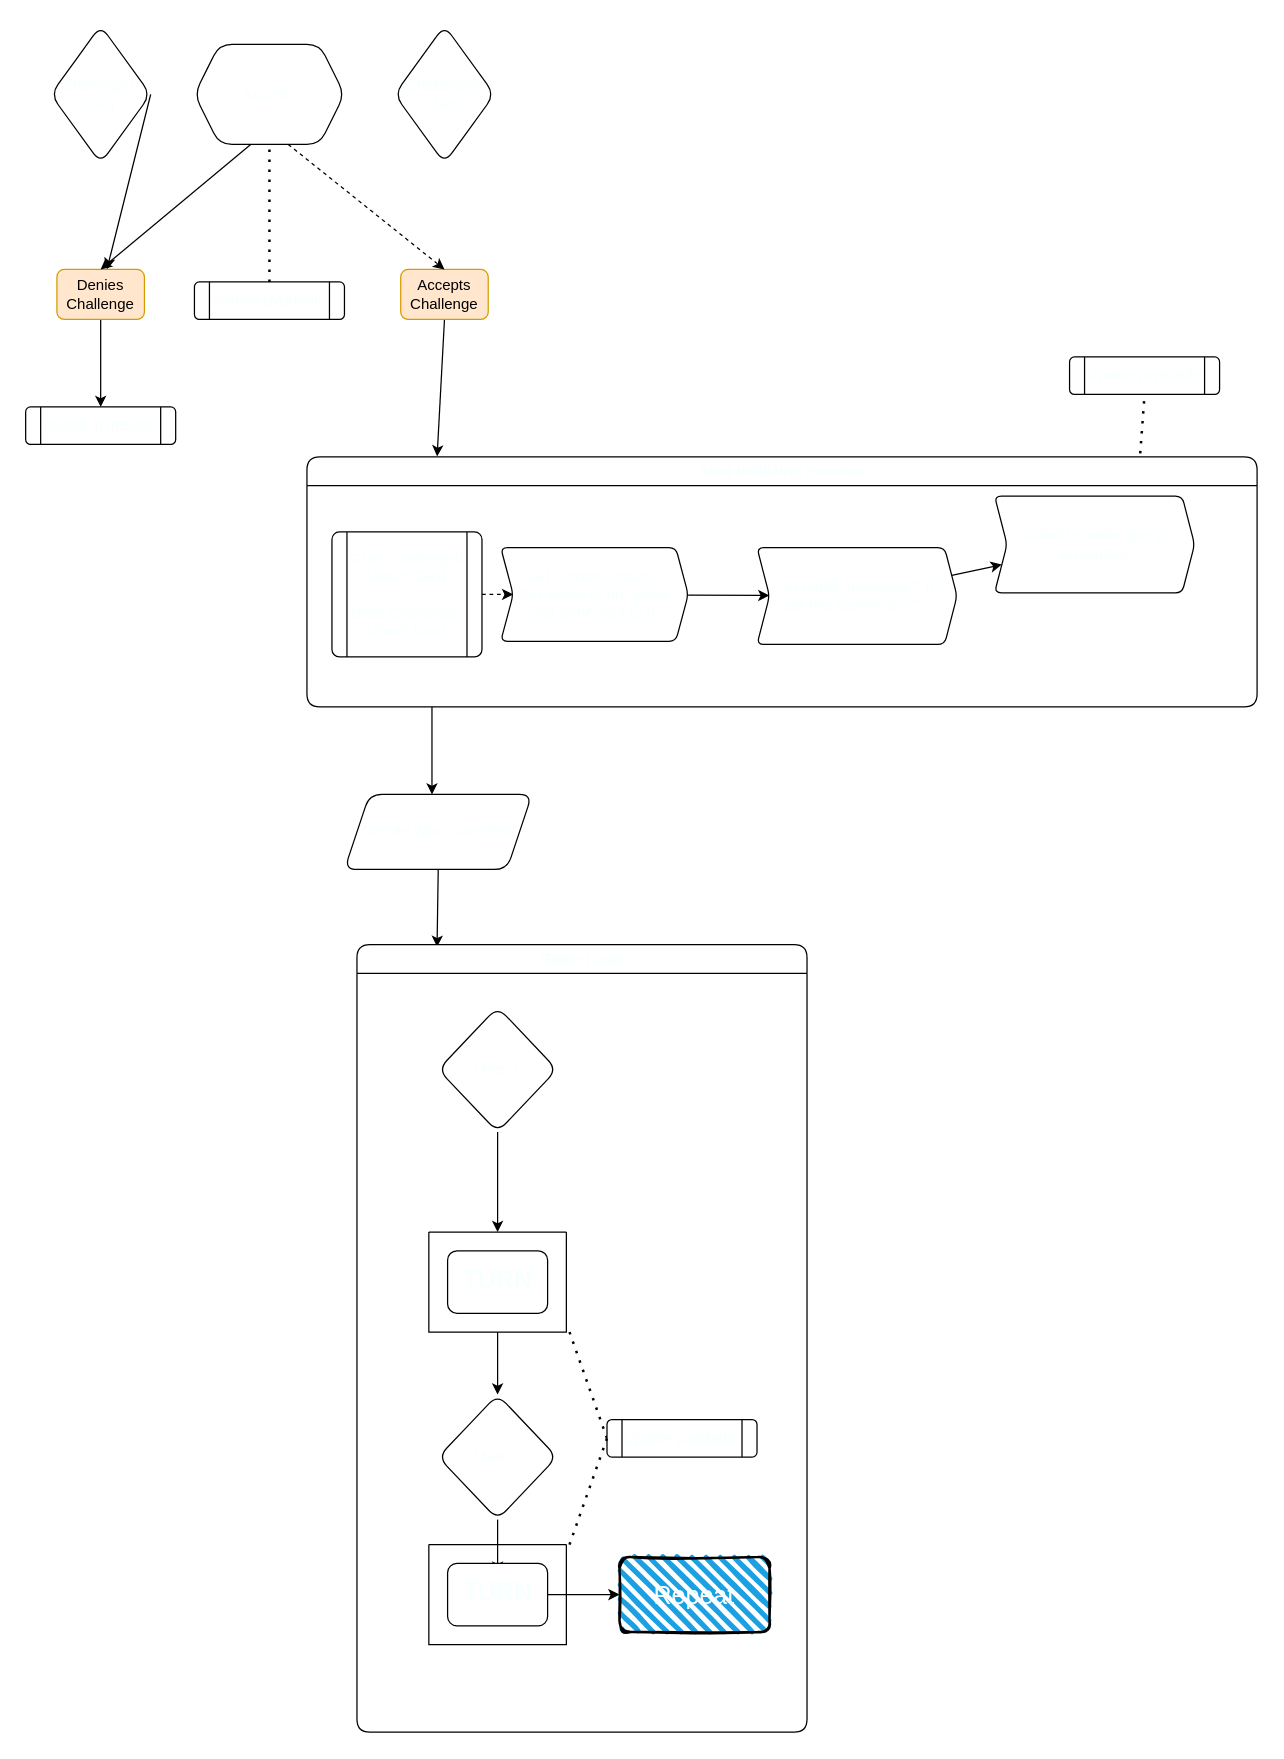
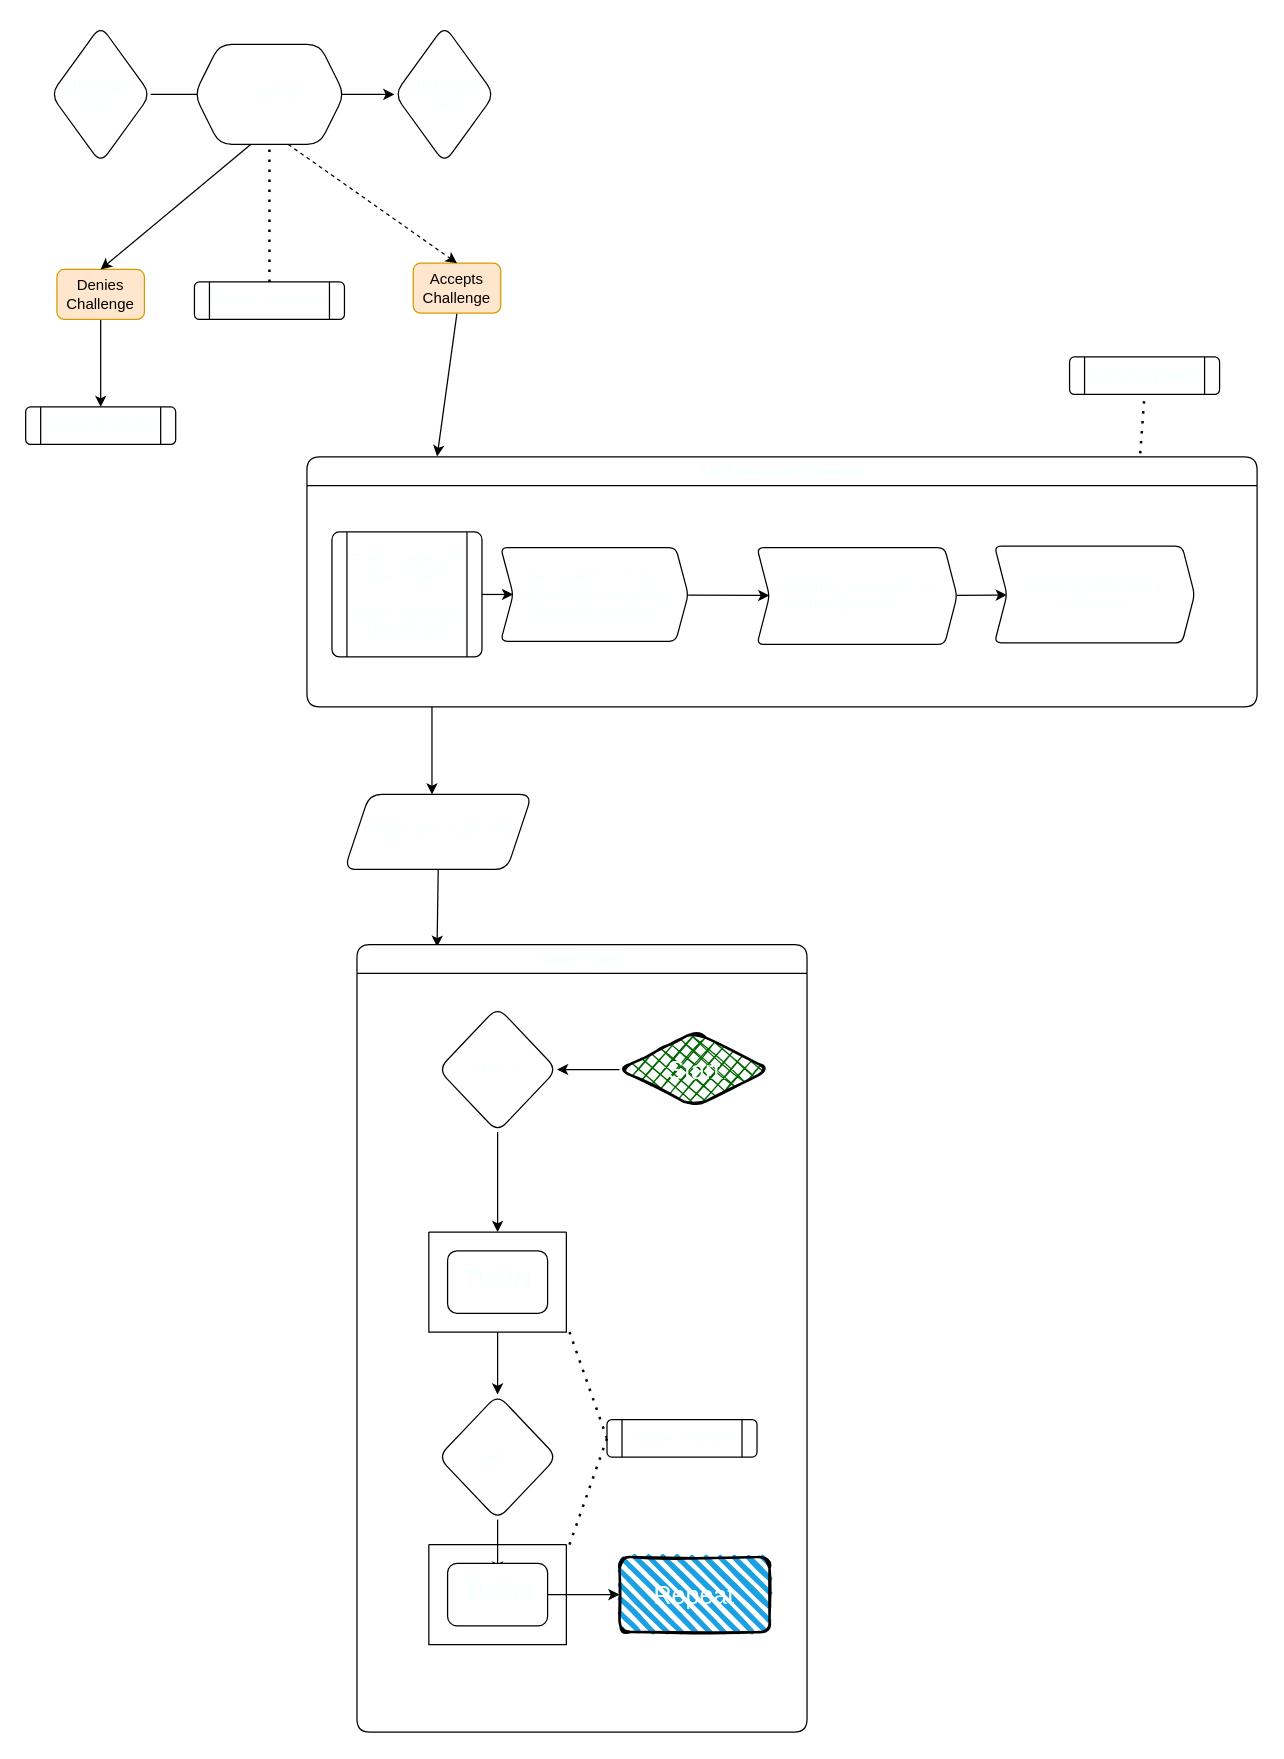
(269, 94) -> (269, 94)
(130, 175) -> (174, 94)
(444, 294) -> (457, 288)
(1094, 544) -> (1094, 594)
(494, 594) -> (494, 594)
none -> (592, 1069)
none -> (694, 1069)
